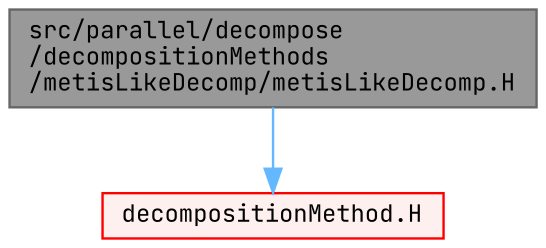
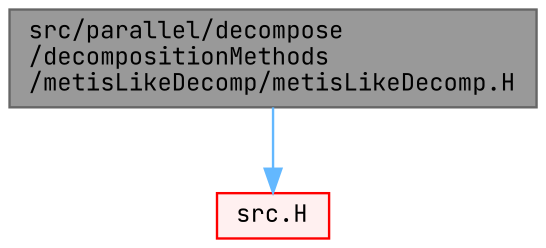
(273, 216) -> (273, 216)
